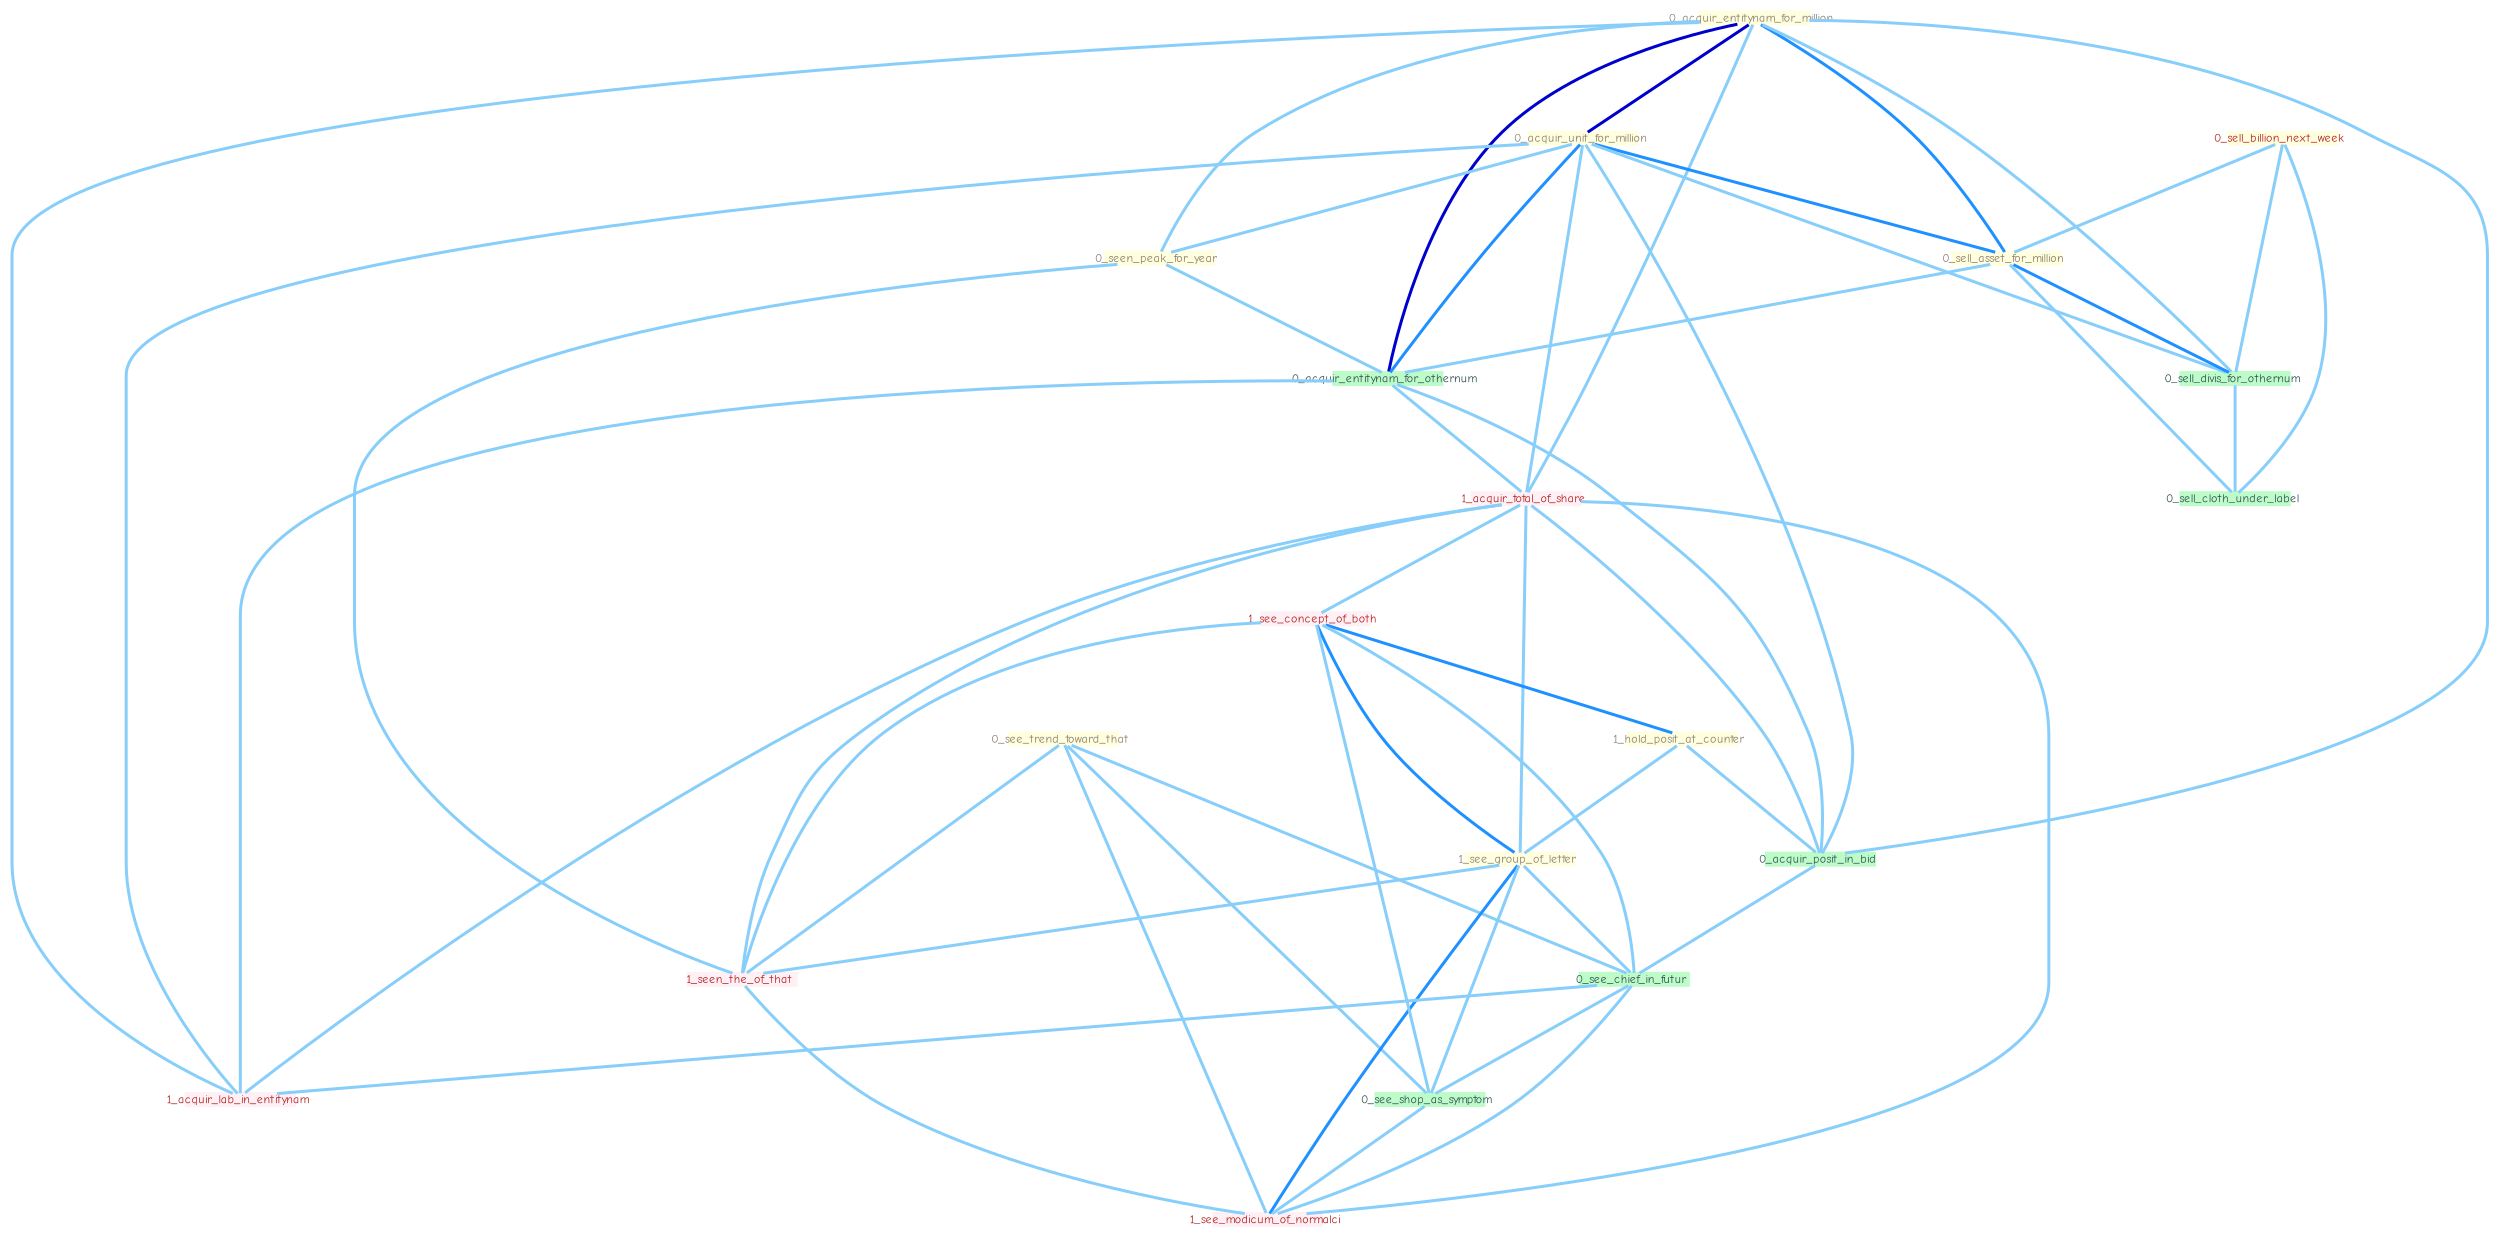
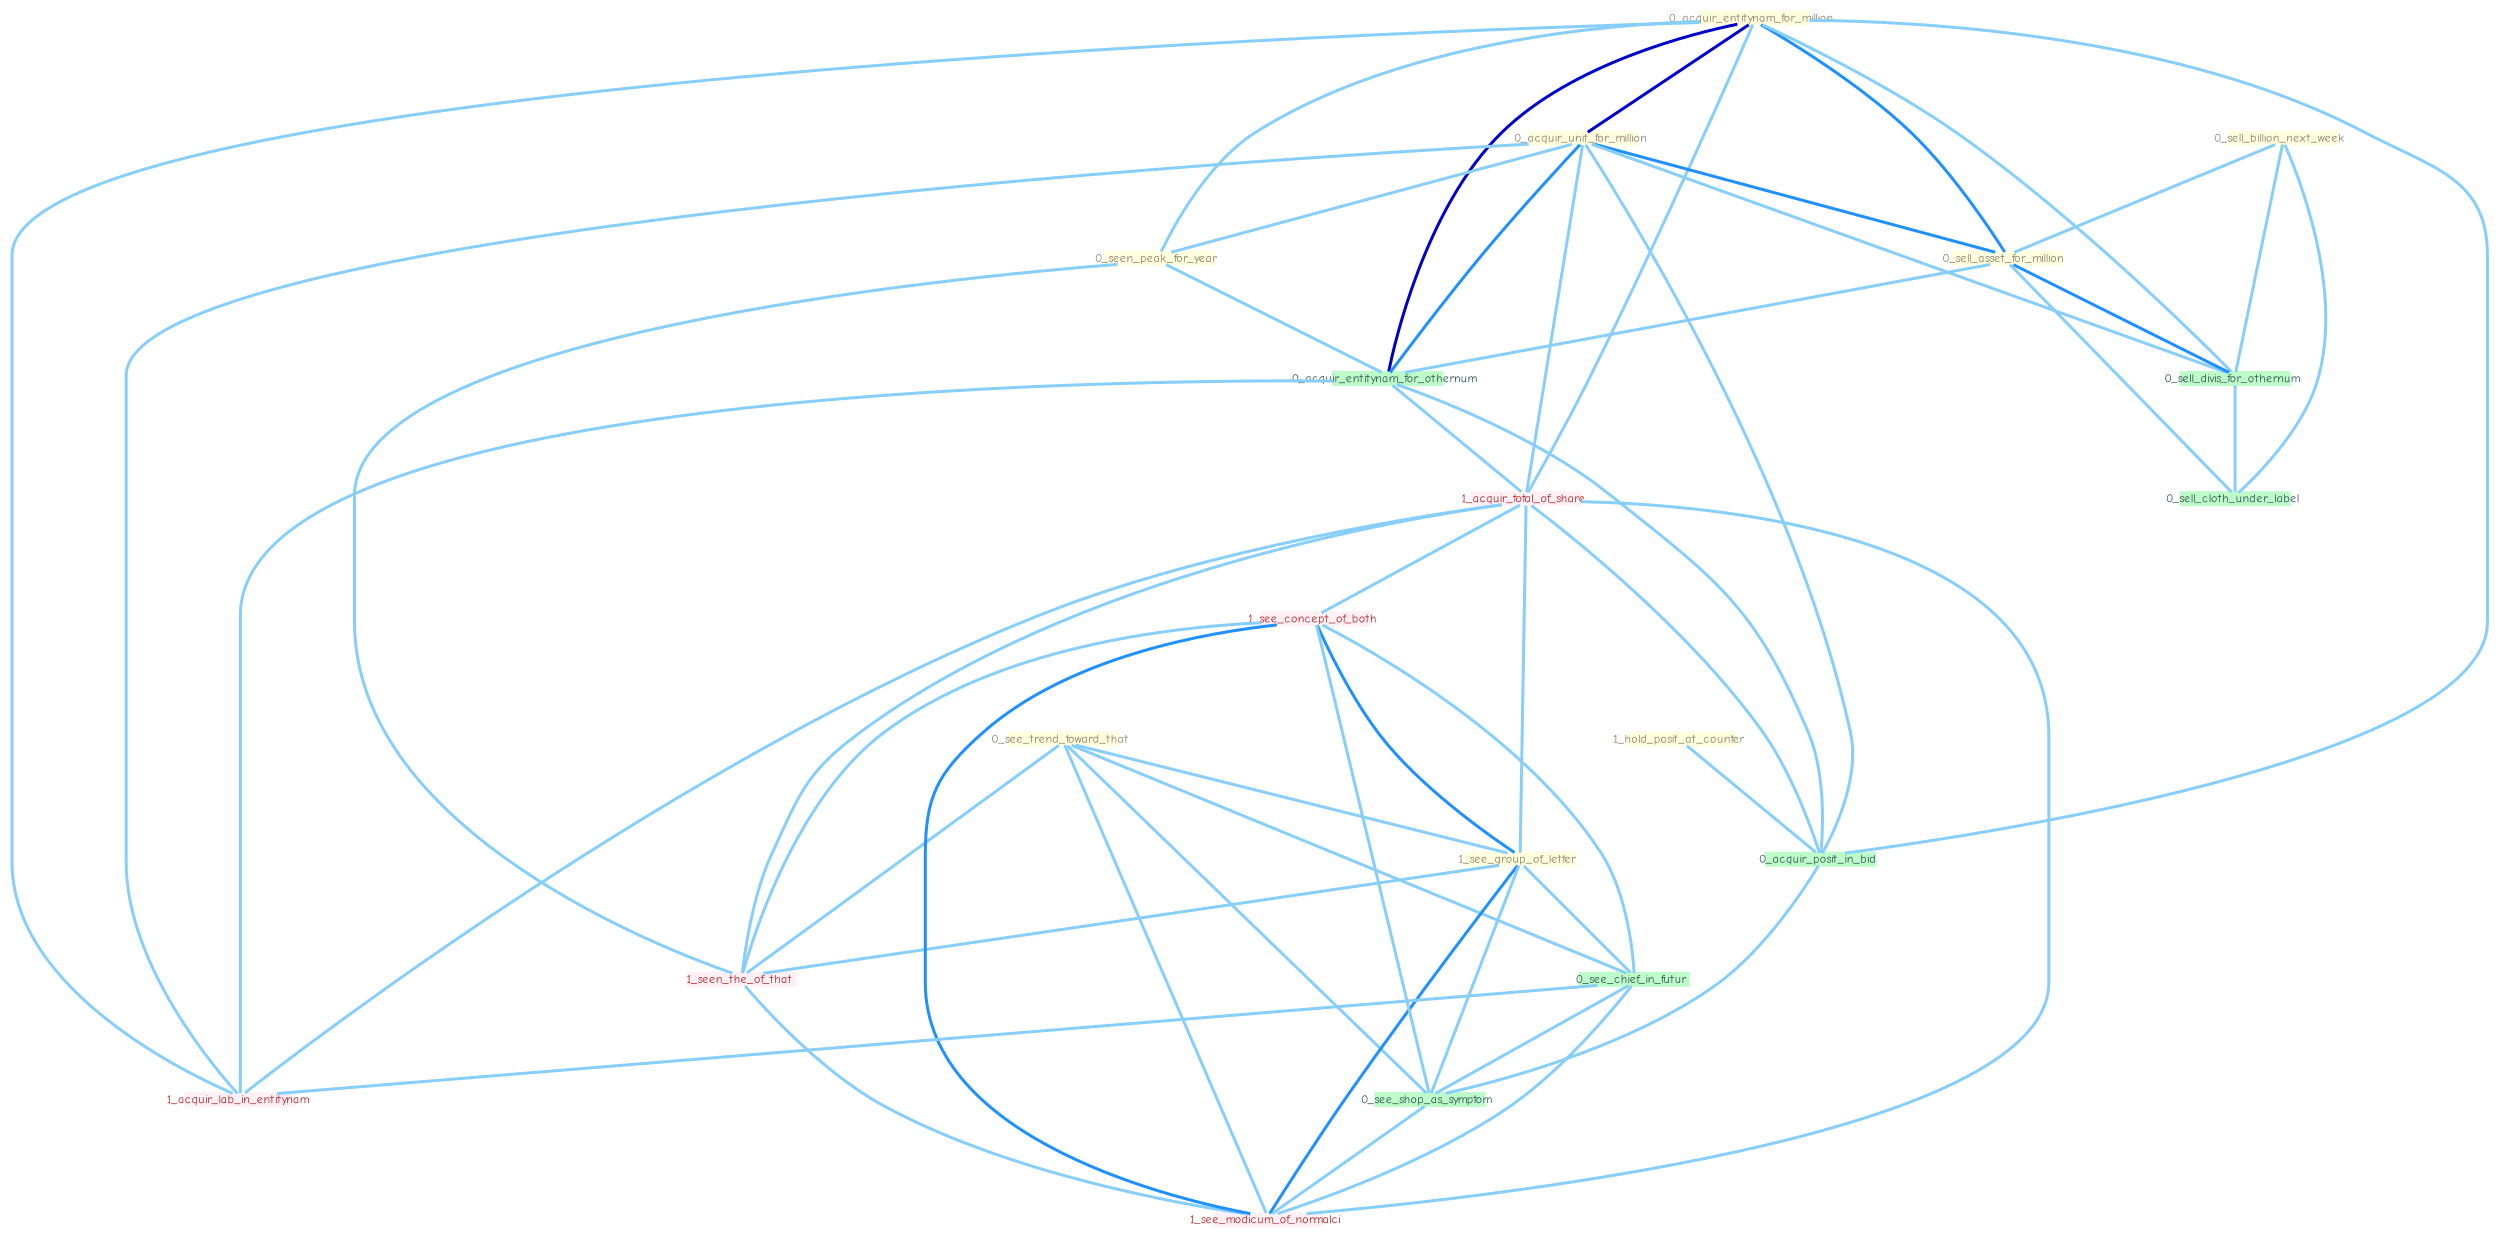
(2283, 138) -> (2283, 138)
(1499, 679) -> (925, 903)
(1601, 799) -> (1292, 799)
(1727, 919) -> (1658, 1019)
